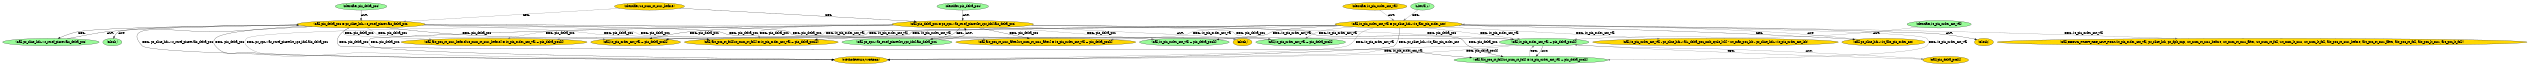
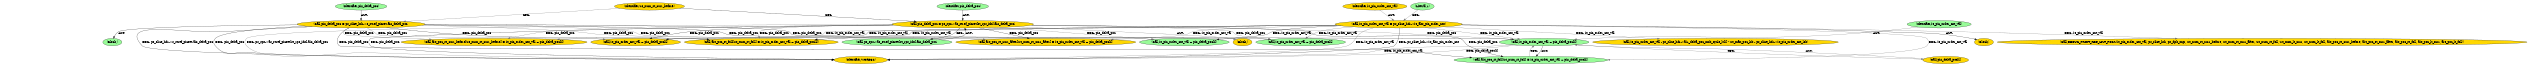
(51, 42) -> none
(1883, 42) -> none
(861, 60) -> (861, 60)
